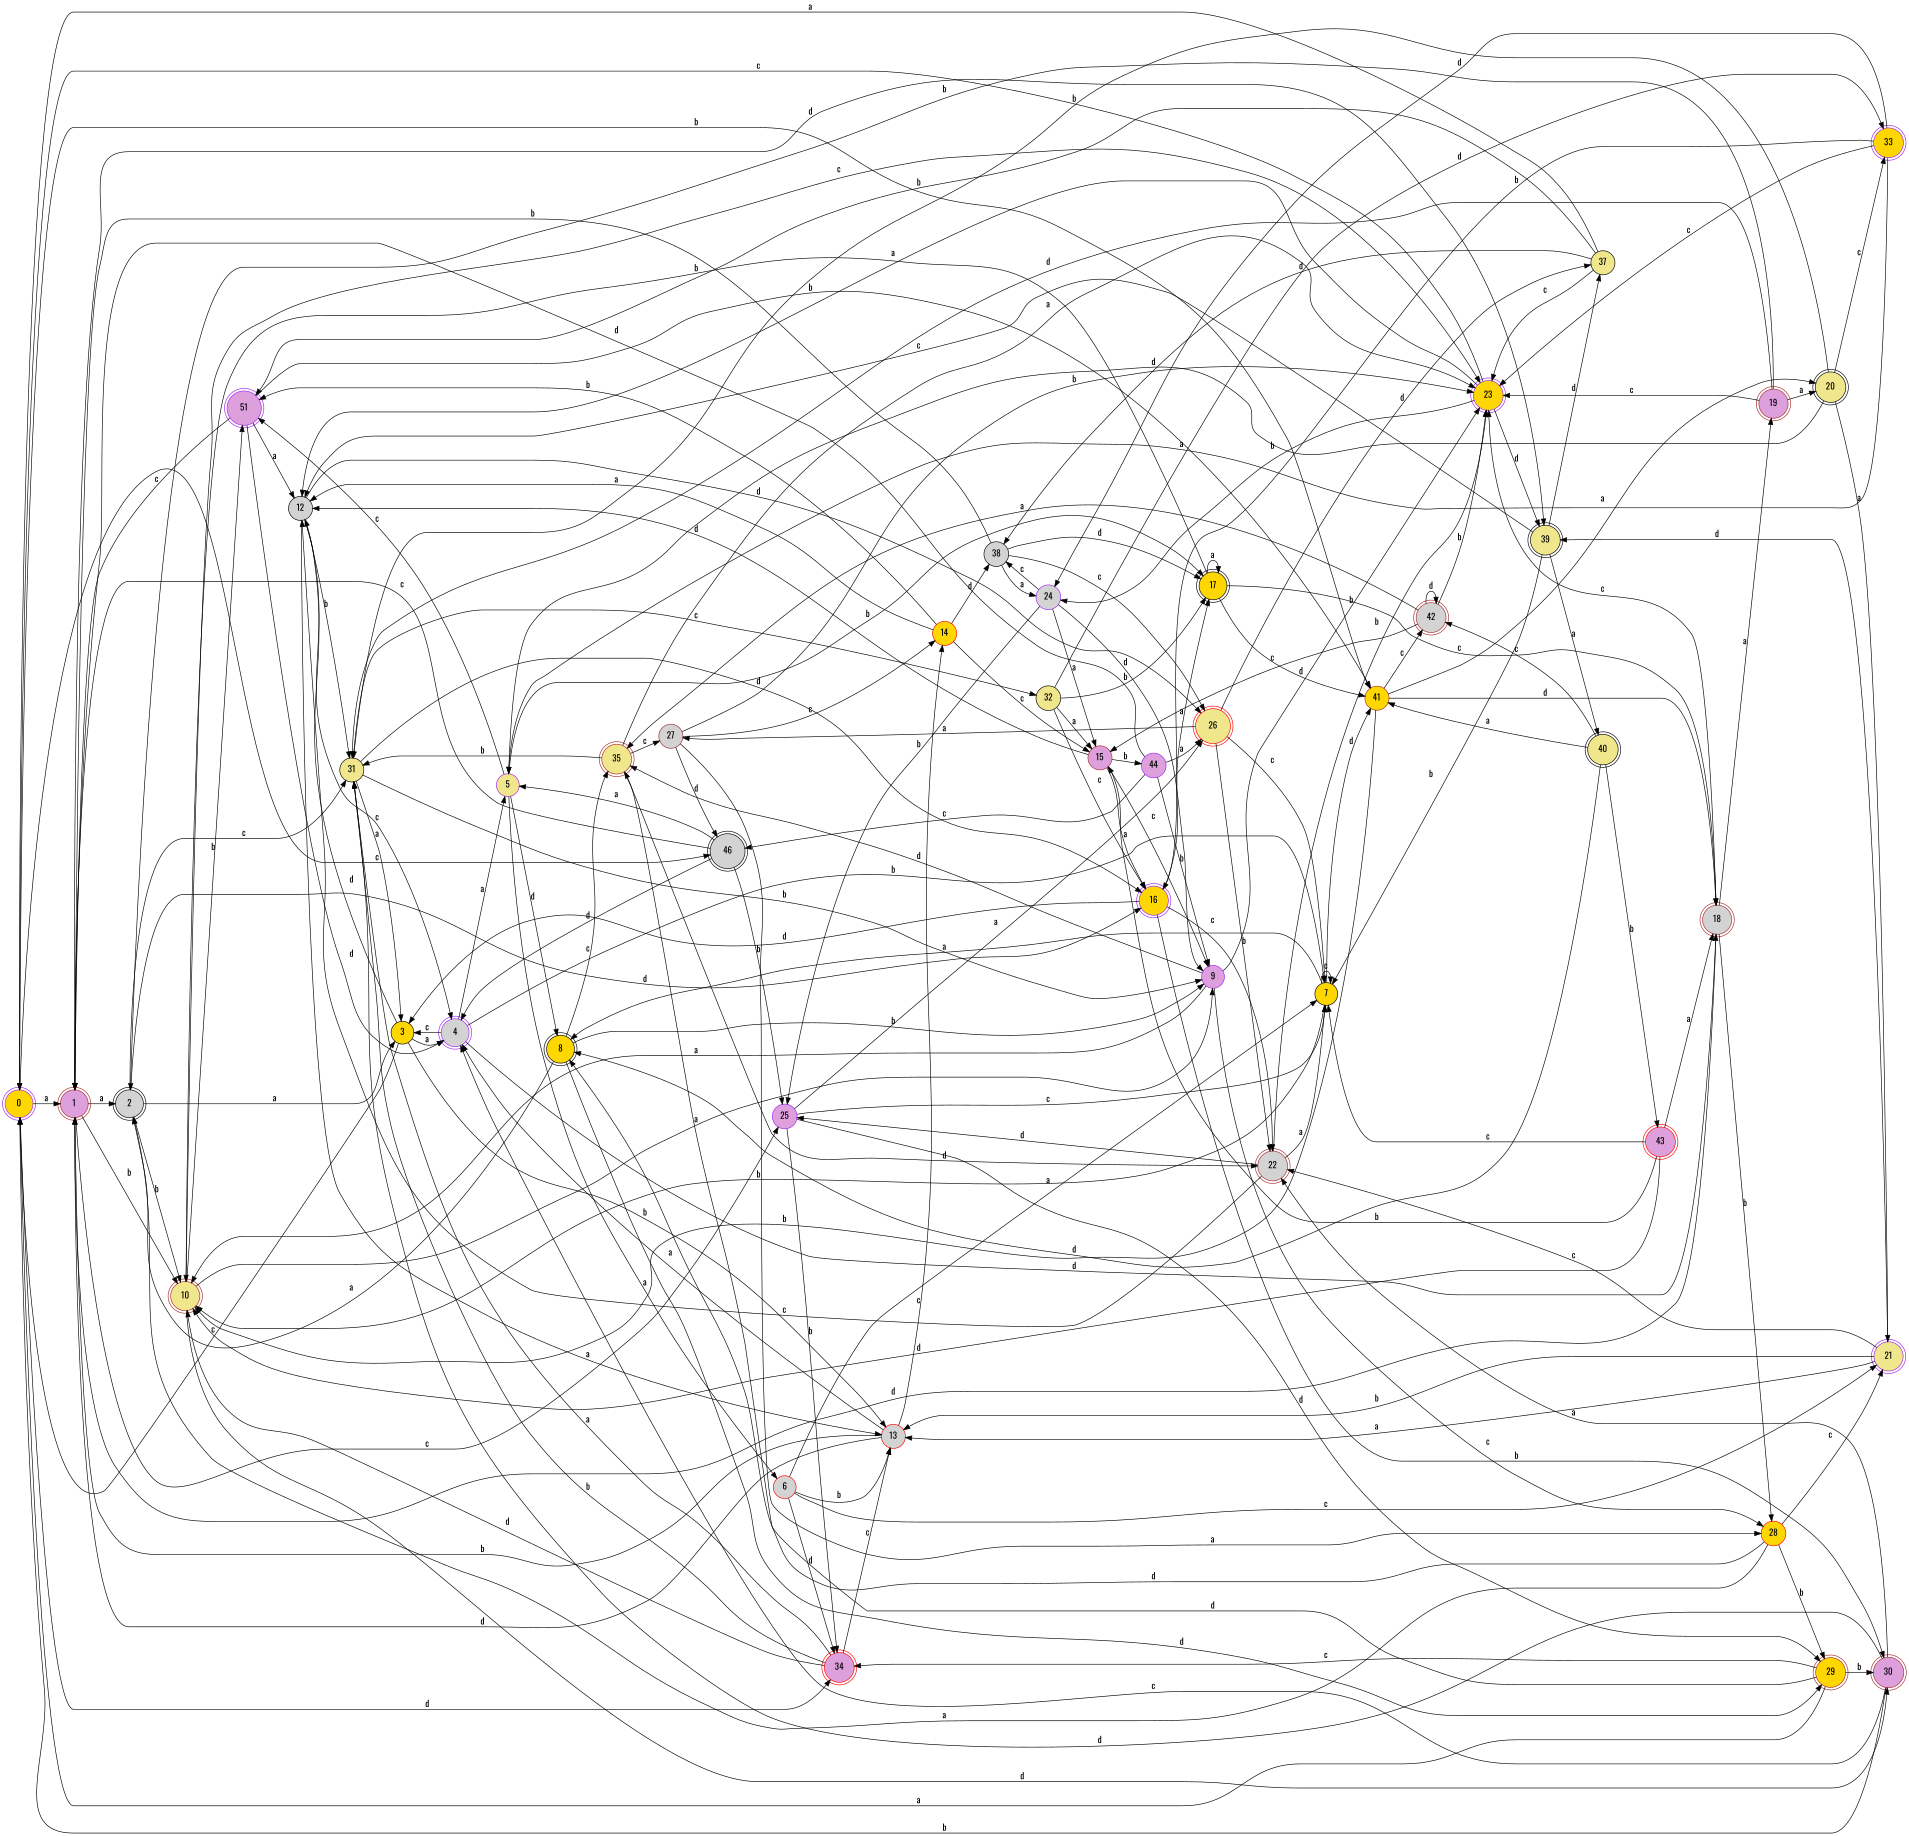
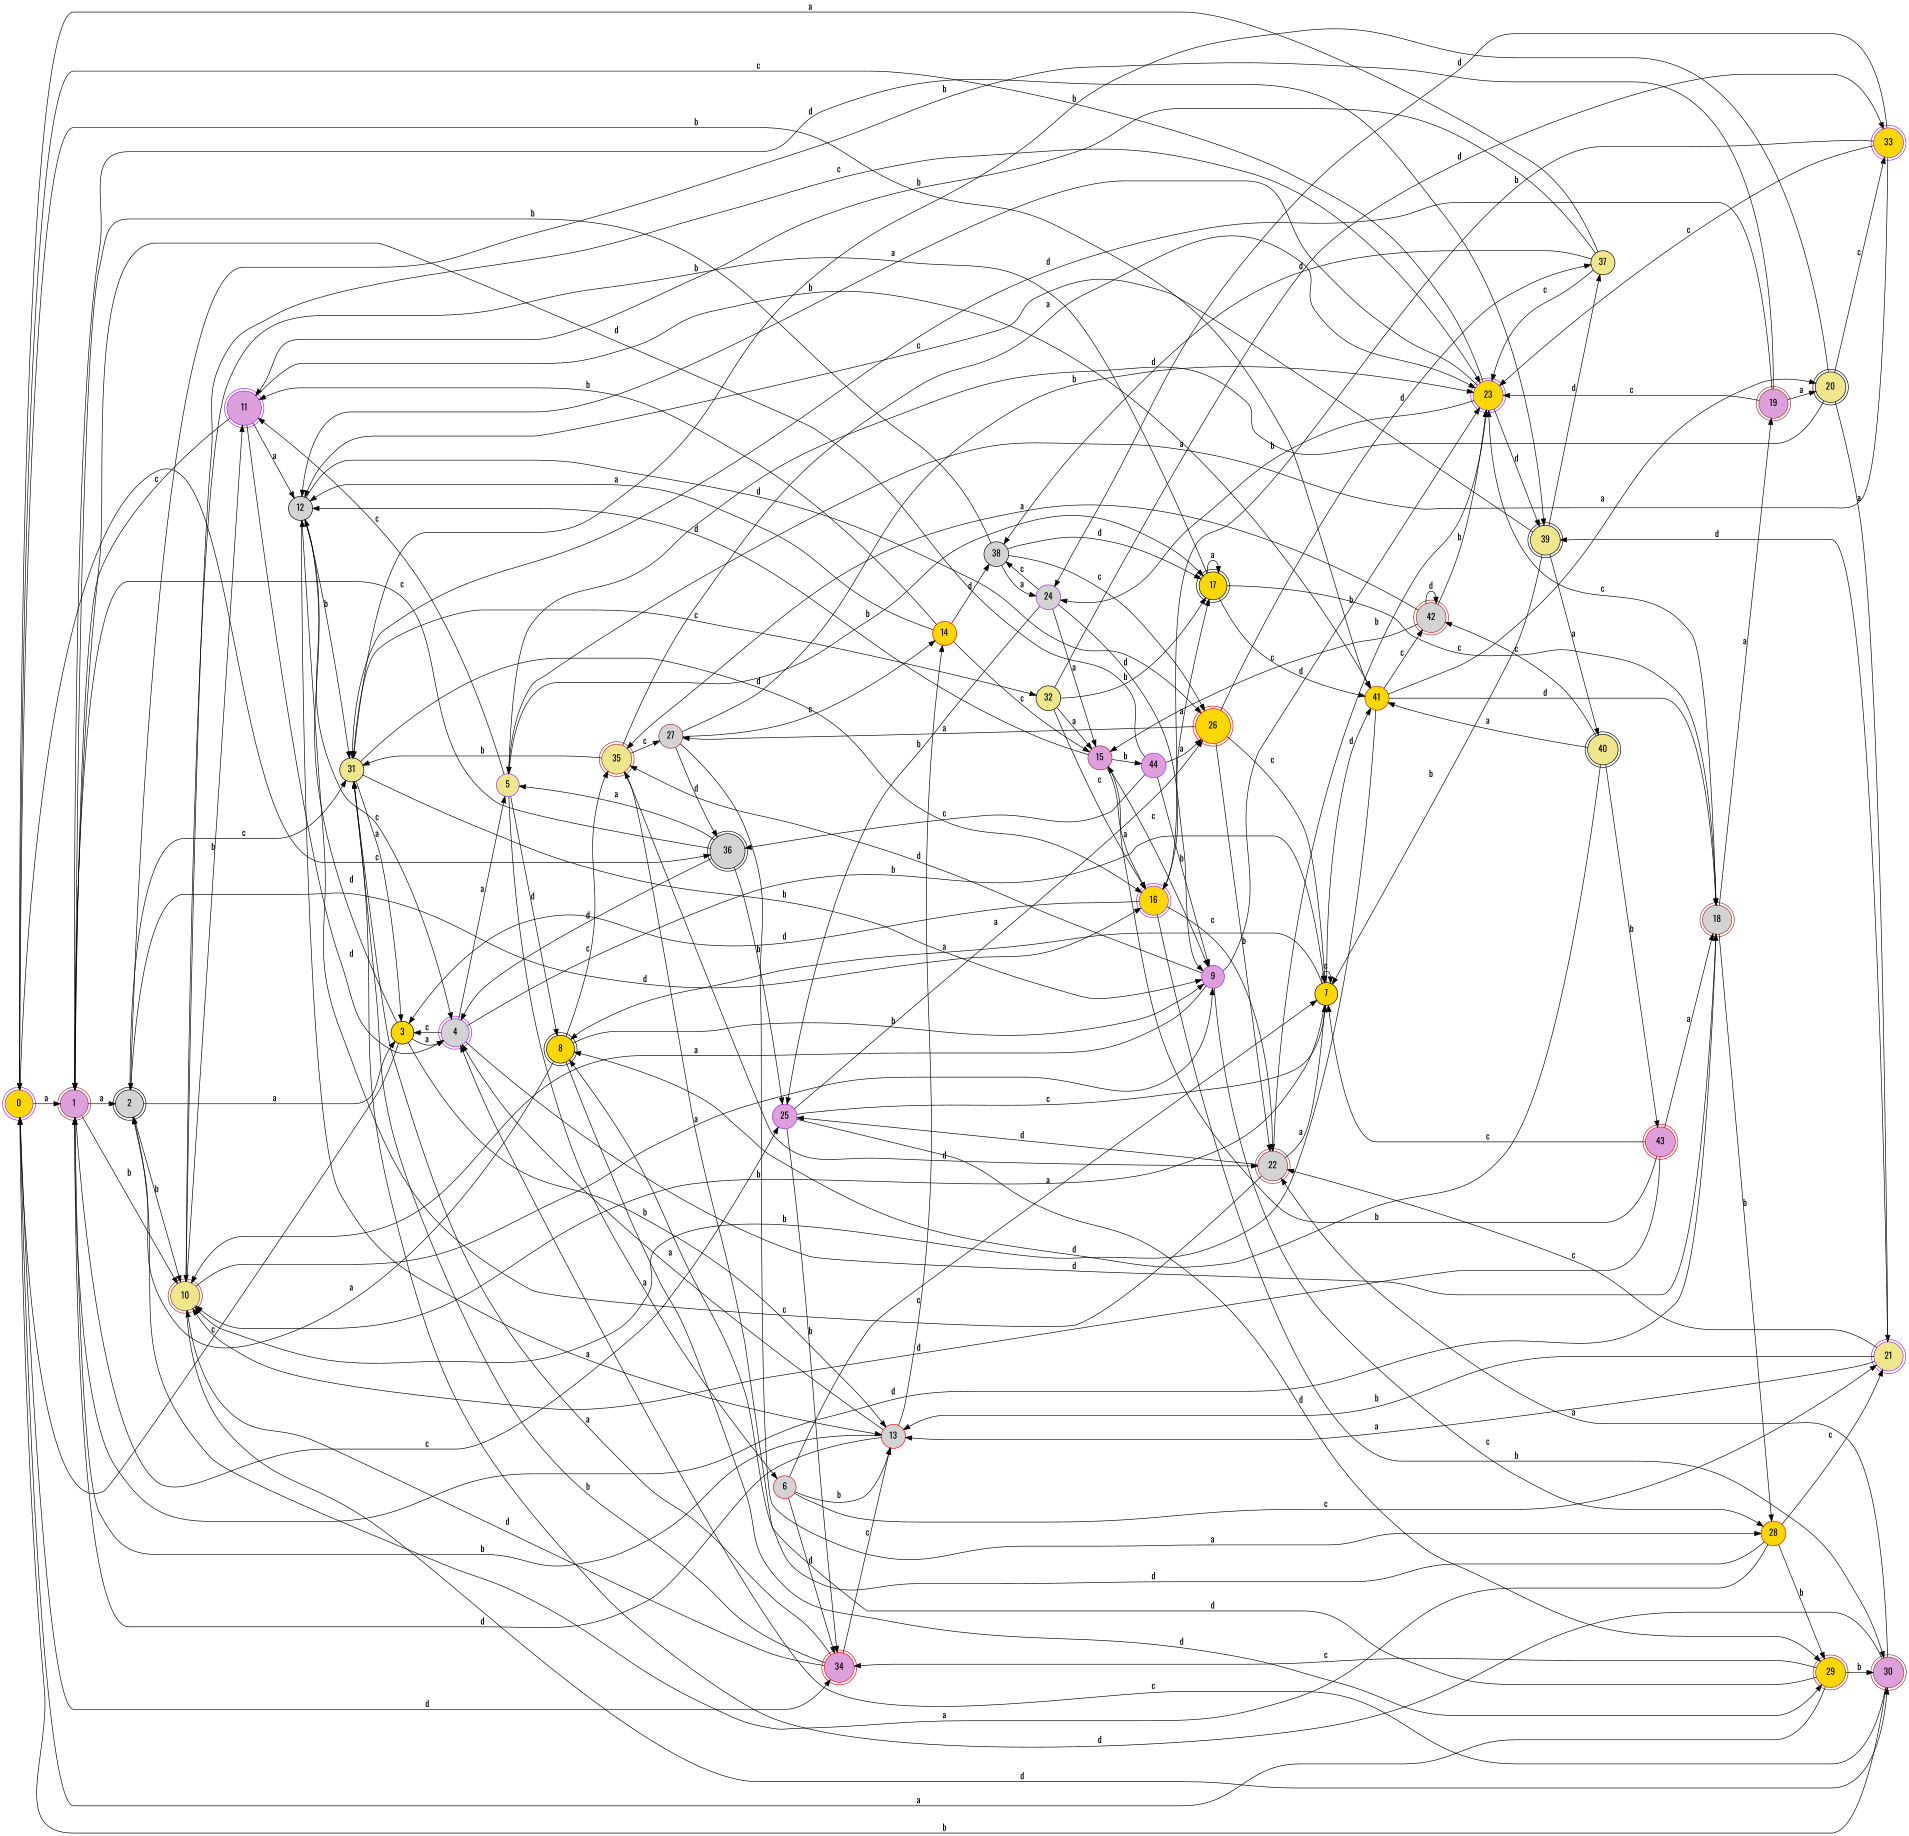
(244, 408) -> (244, 408)
(1213, 726) -> (1213, 726)
(728, 851) -> (728, 851)
